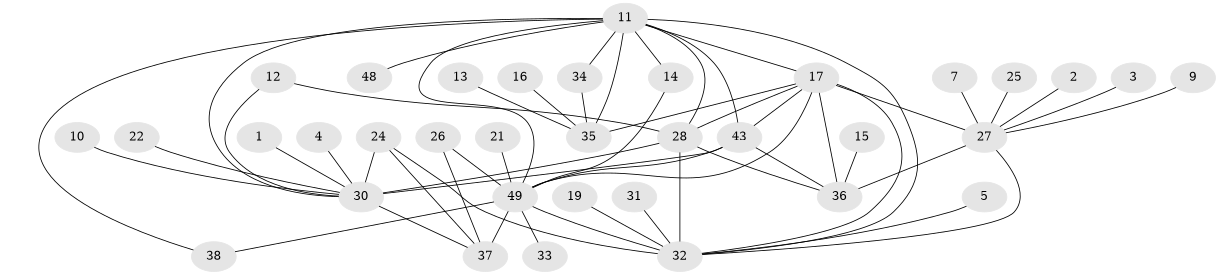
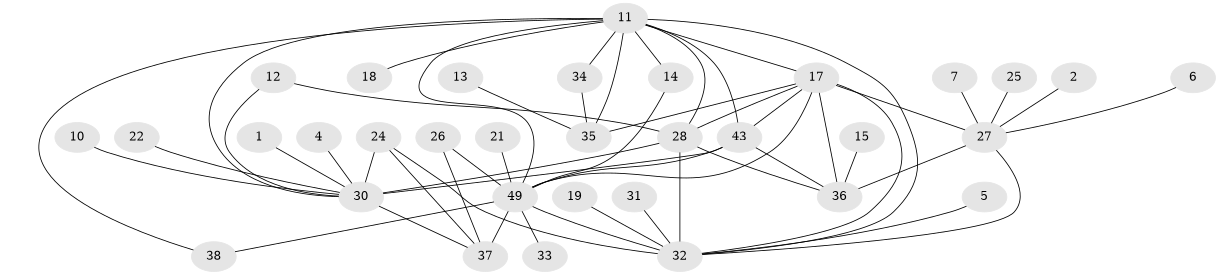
(369, 78) -> (369, 78)
(520, 78) -> none
(1133, 78) -> none
(1193, 78) -> (1193, 78)
